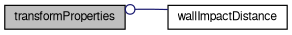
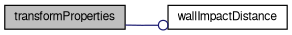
(151, 9) -> (142, 25)
